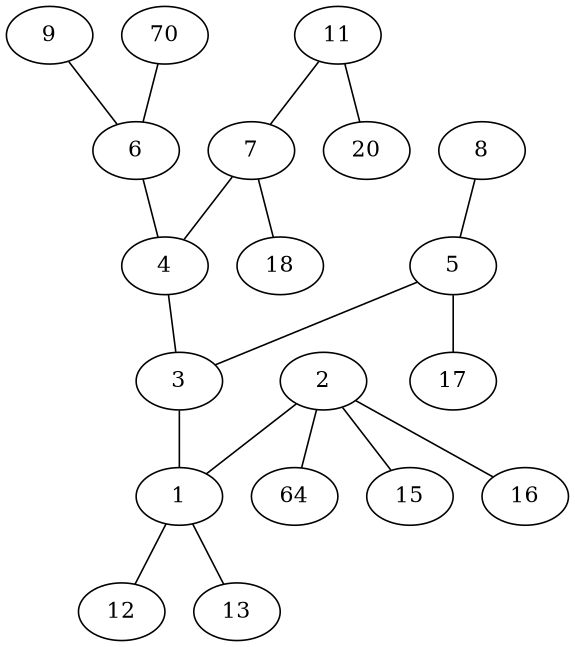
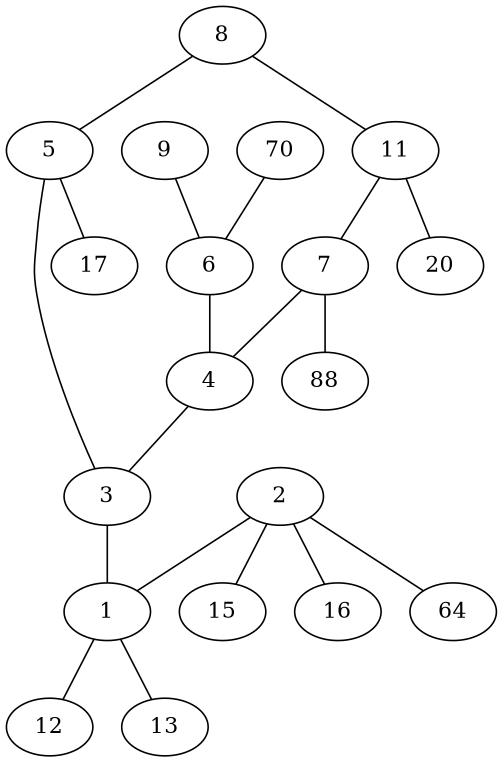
none -> (309, 93)
(280, 266) -> (325, 381)
